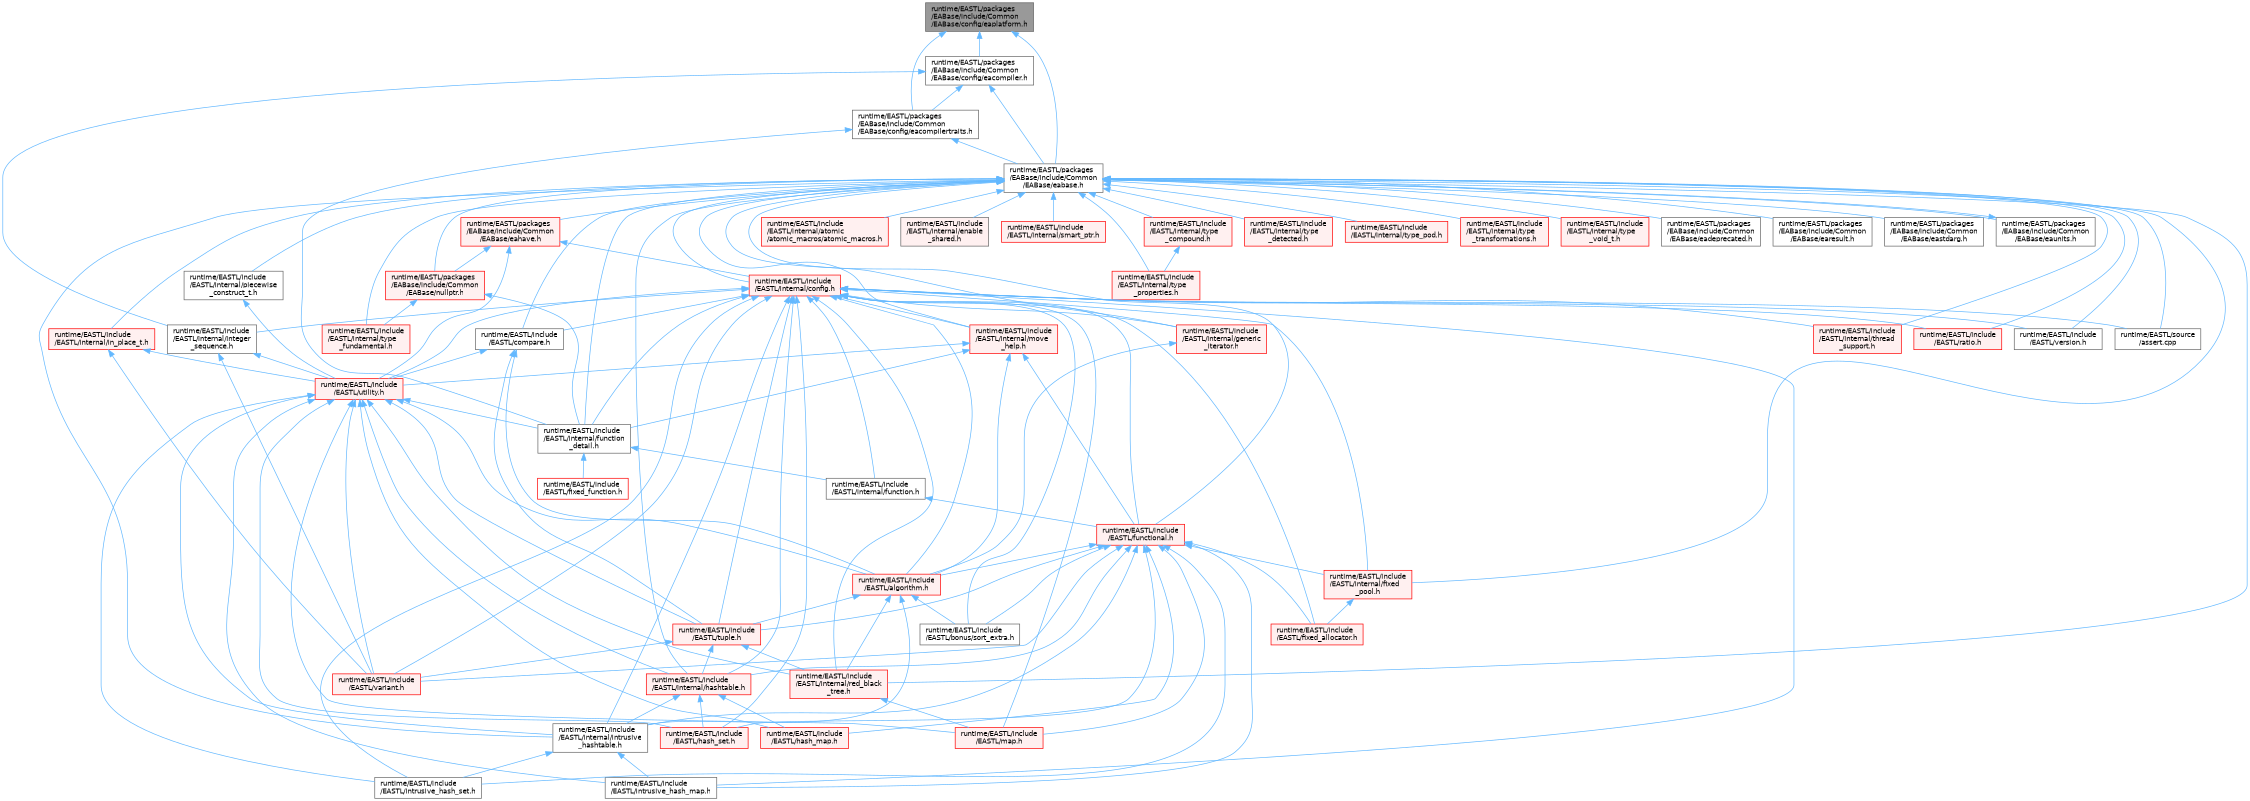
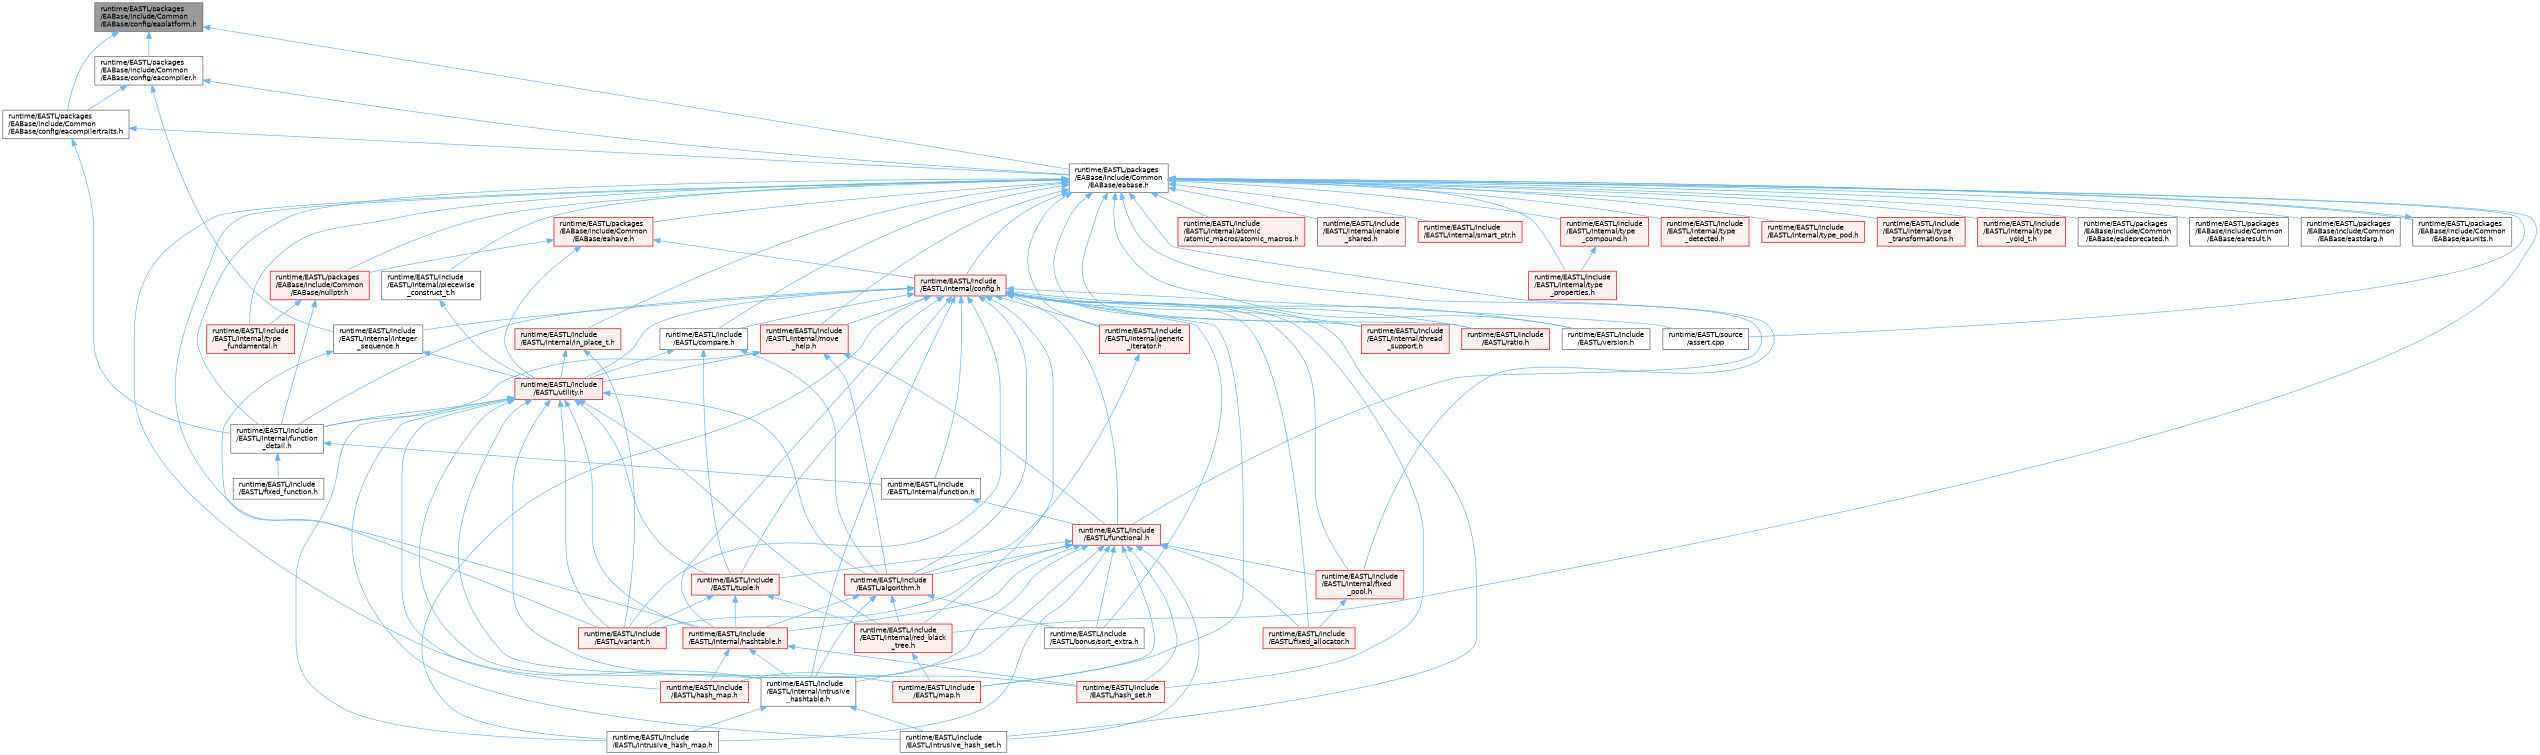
(583, 489) -> (279, 489)
(801, 611) -> (809, 613)
